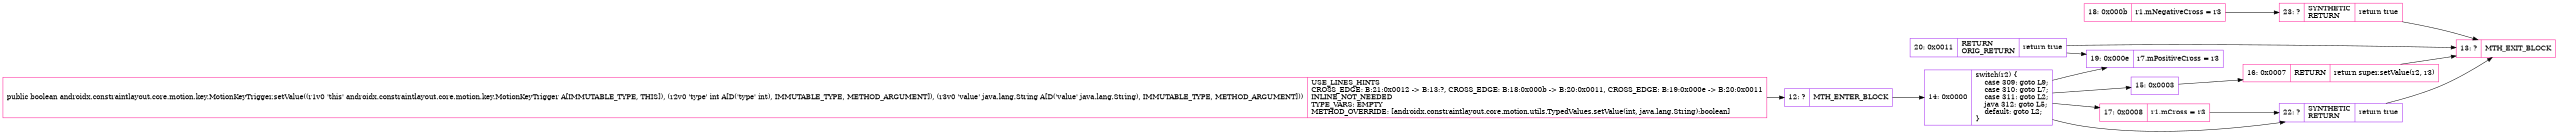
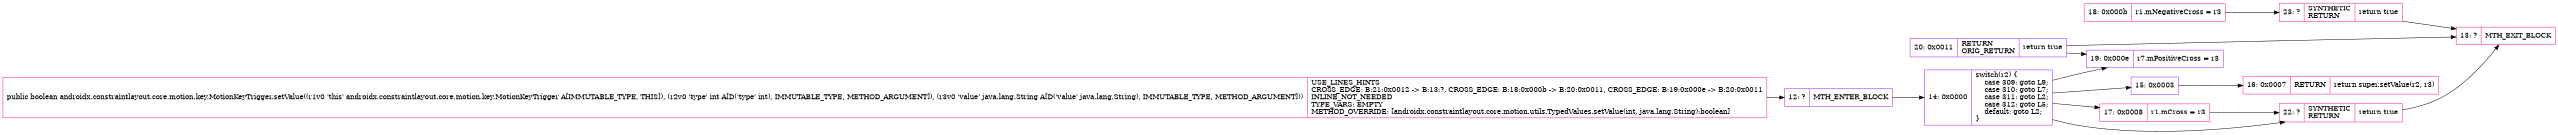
(2426, 60) -> none
(2012, 105) -> (2012, 105)
(2341, 113) -> (2341, 113)
